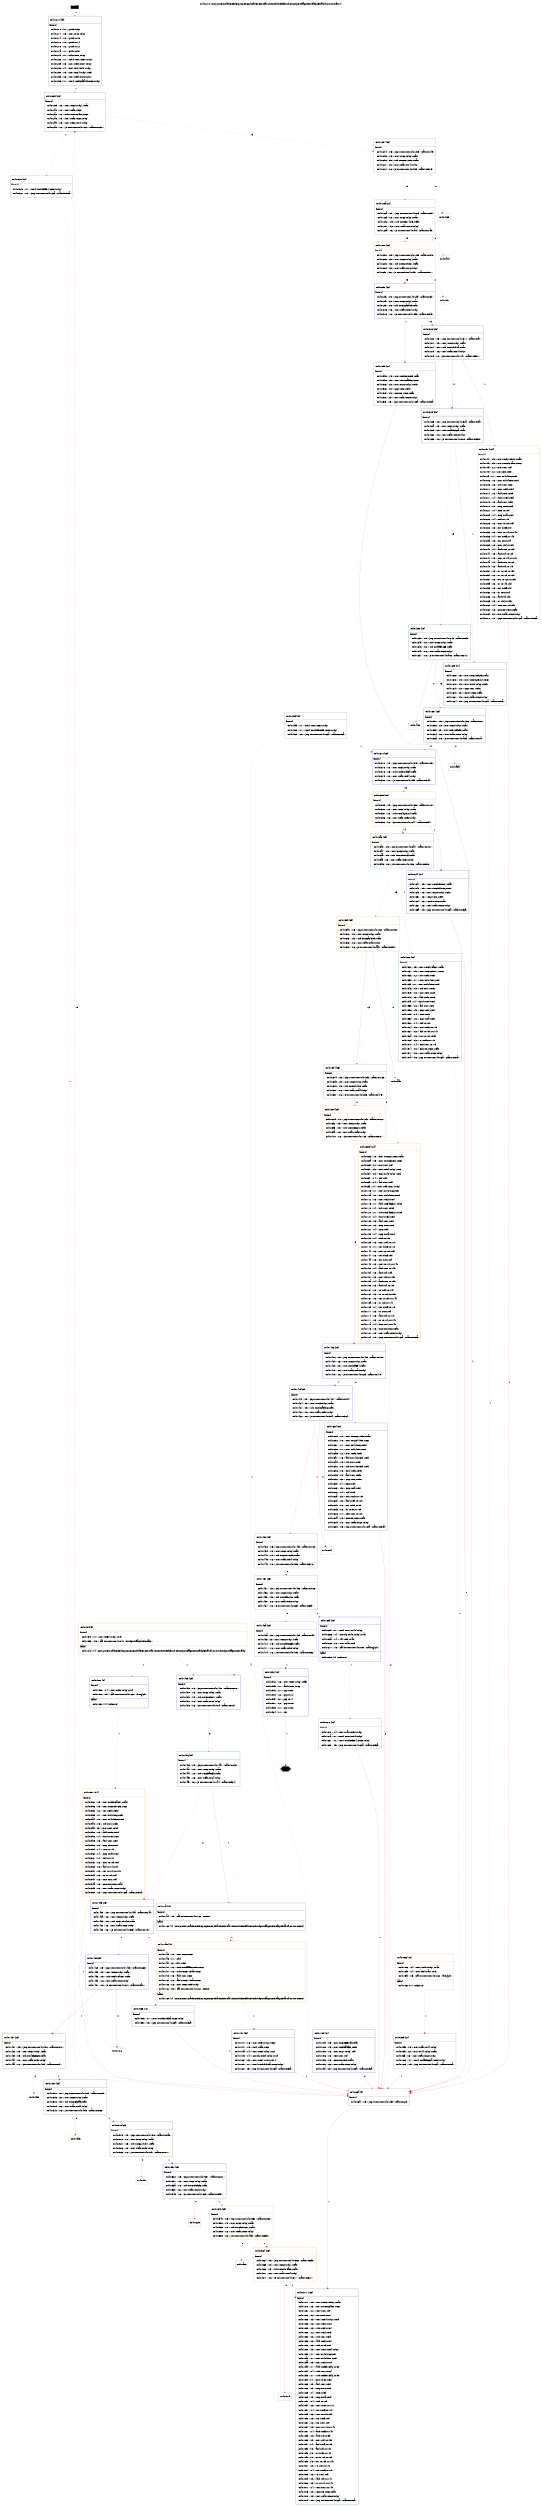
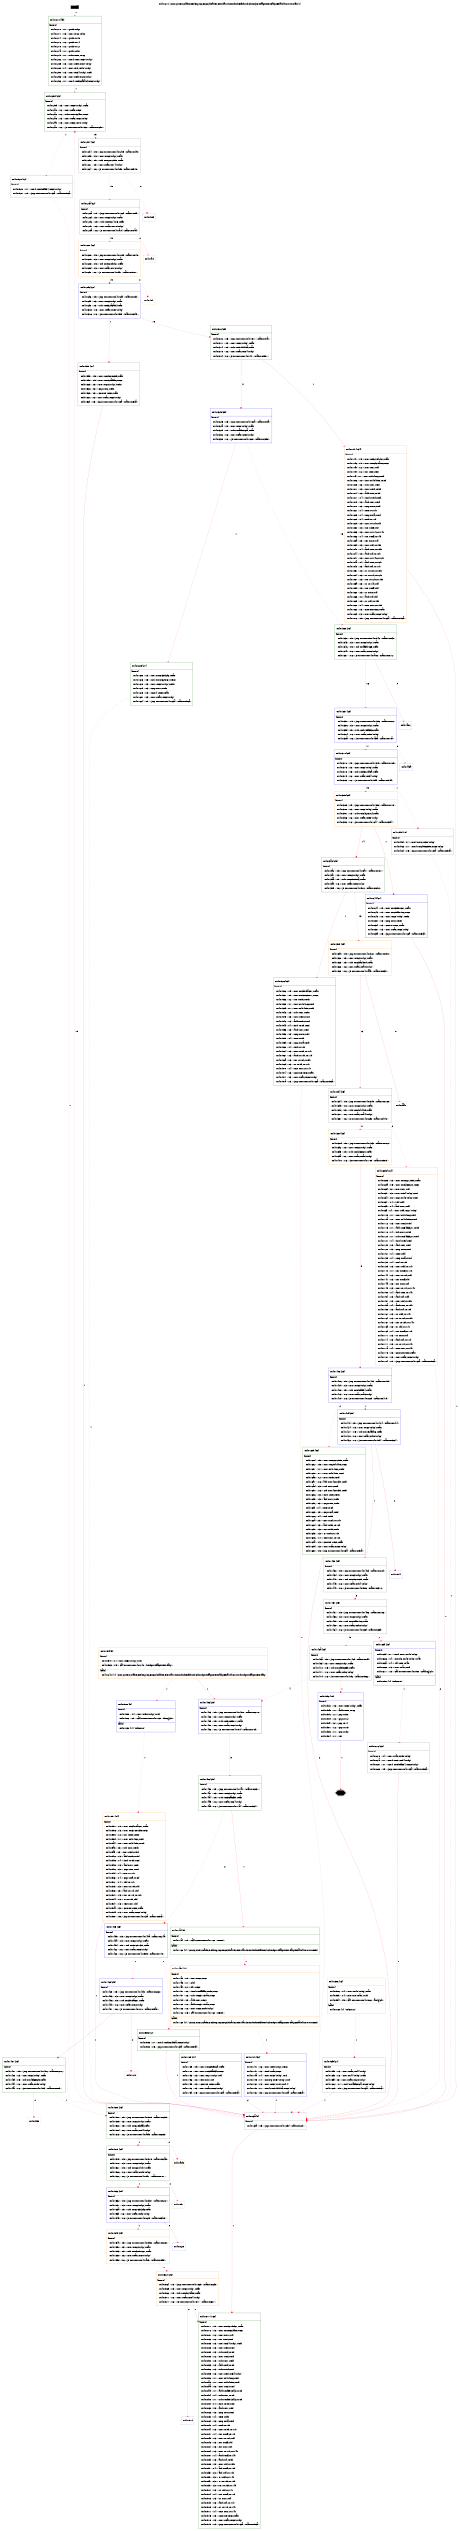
(357, 745) -> (407, 804)
(241, 2264) -> none
